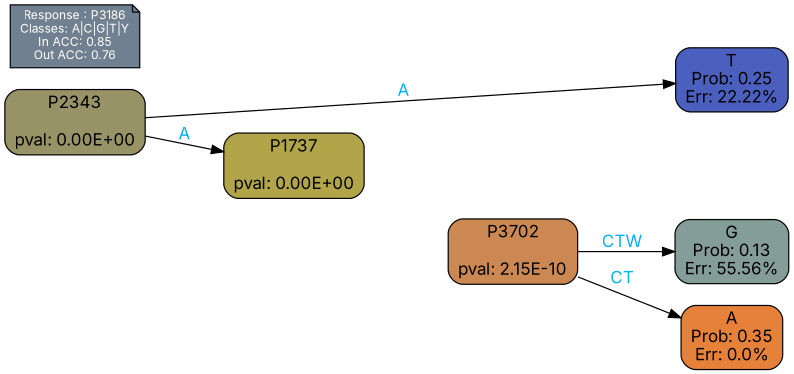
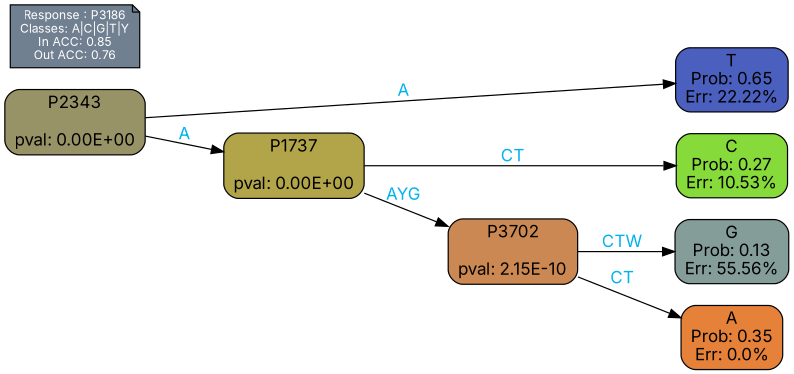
(732, 80) -> (732, 80)
none -> (732, 166)
none -> (400, 208)
